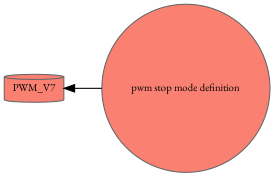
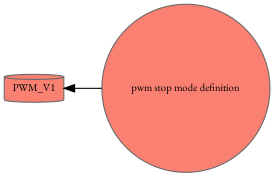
(34, 88) -> (34, 88)
